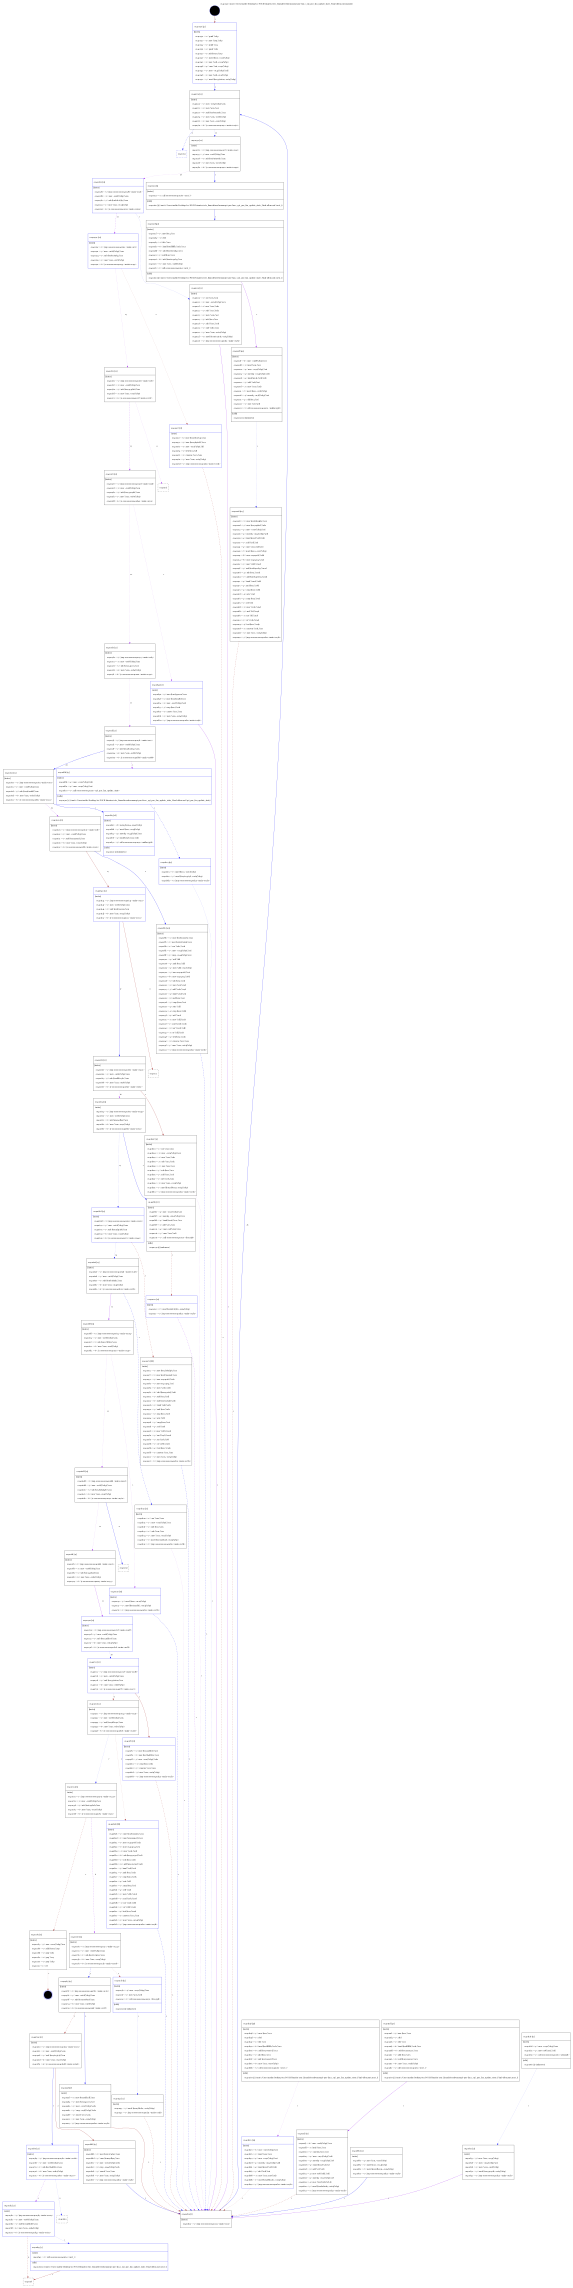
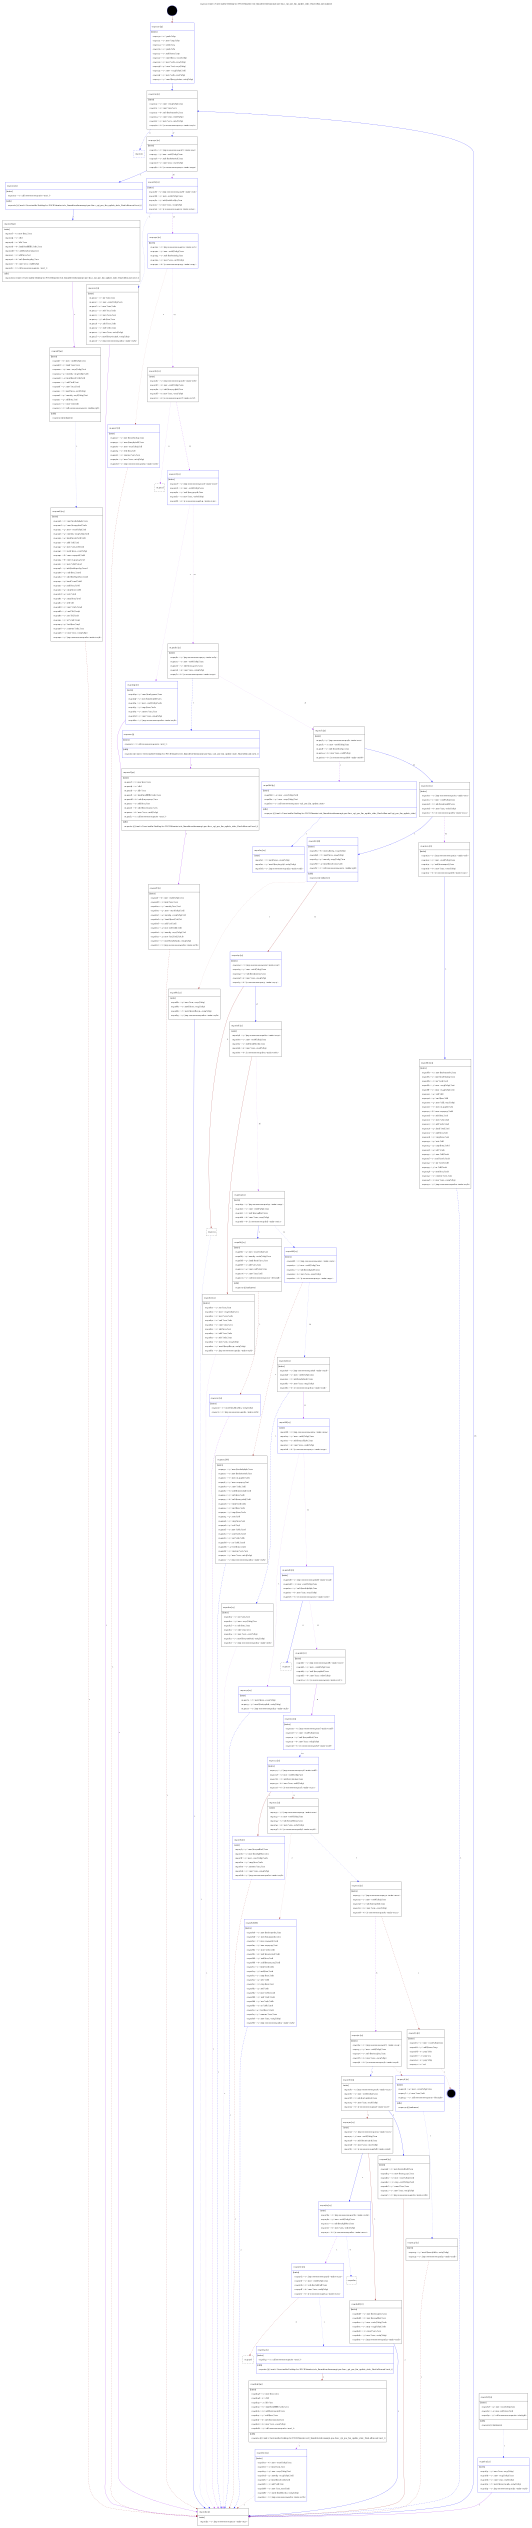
(215, 196) -> (74, 196)
(130, 488) -> (193, 488)
none -> (191, 744)
(97, 868) -> (293, 916)
none -> (236, 914)
(107, 1337) -> (303, 1436)
(101, 1485) -> (307, 1584)
(211, 1545) -> (200, 1873)
(488, 2162) -> (503, 2475)
(48, 2275) -> (323, 2376)
